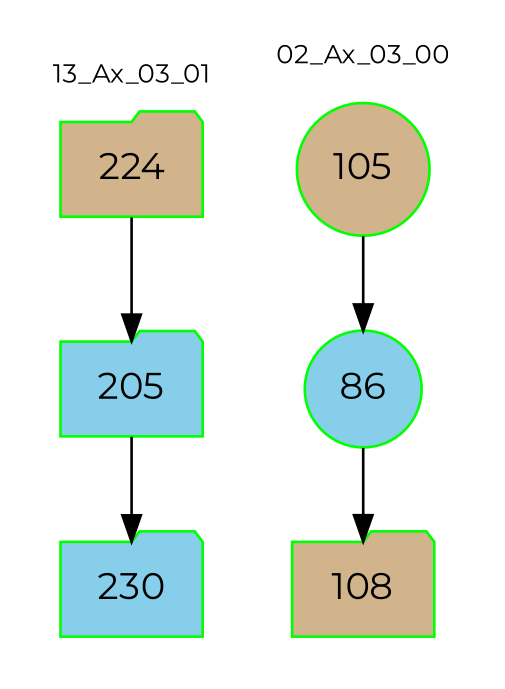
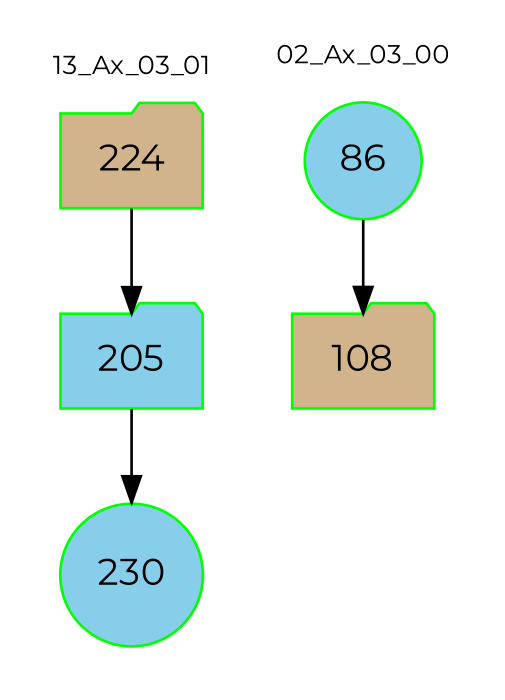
(363, 169) -> none
(132, 589) -> (132, 575)
